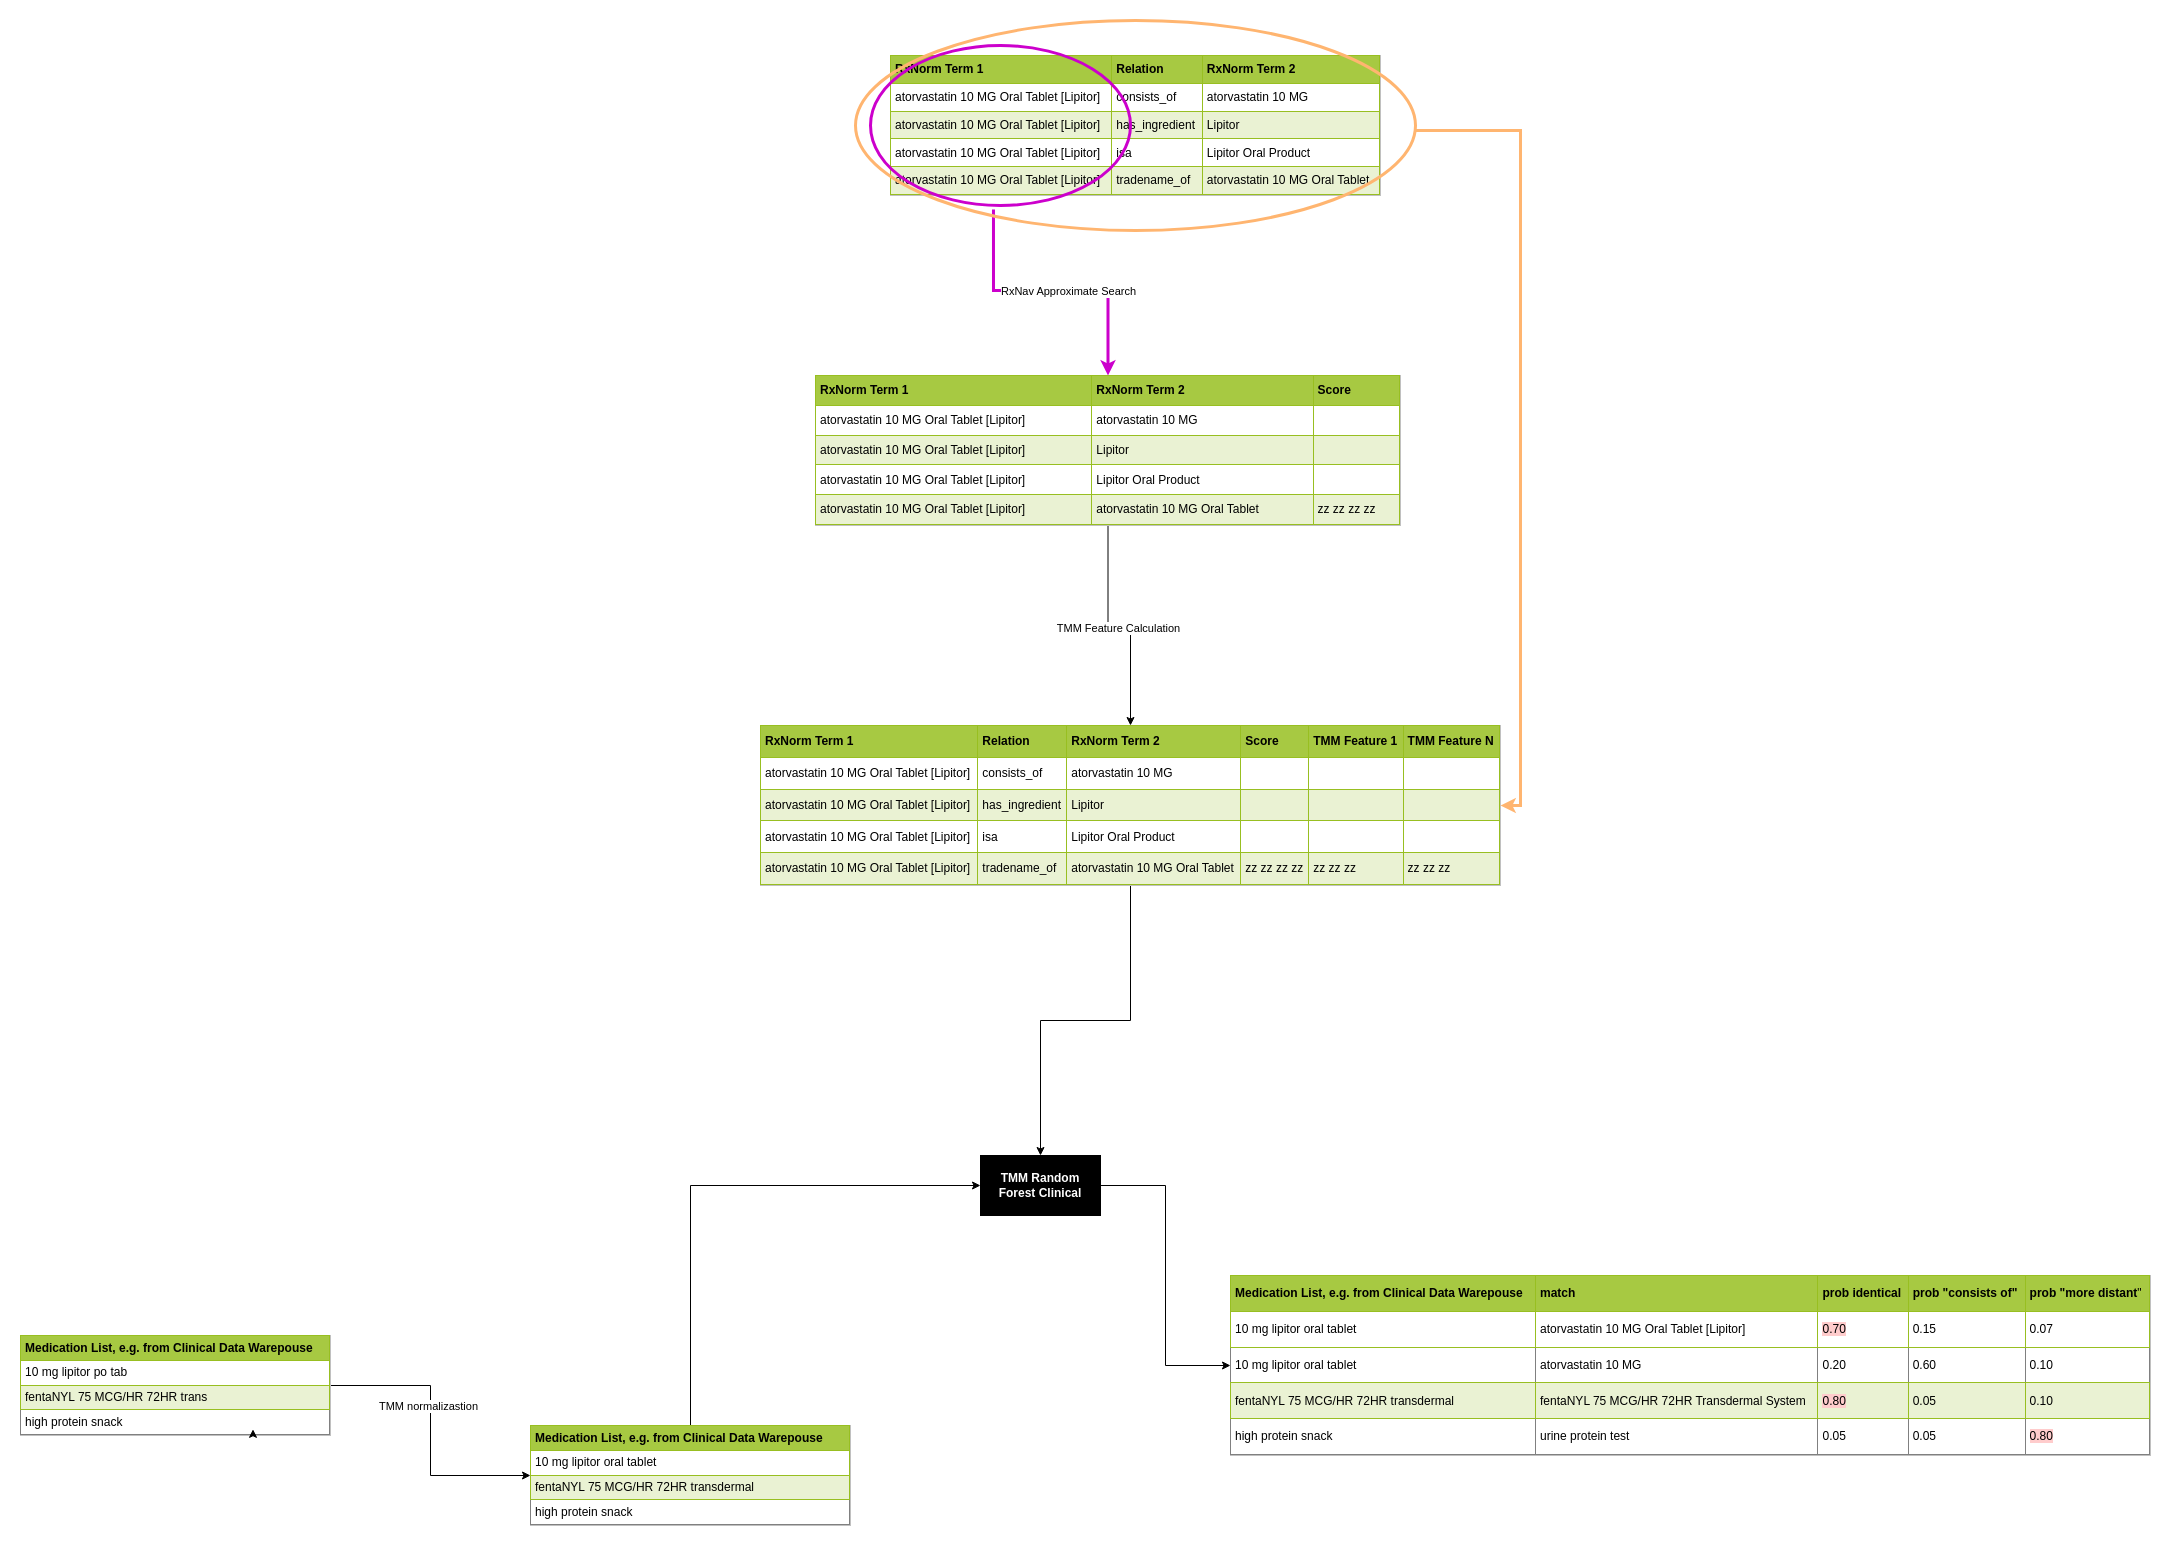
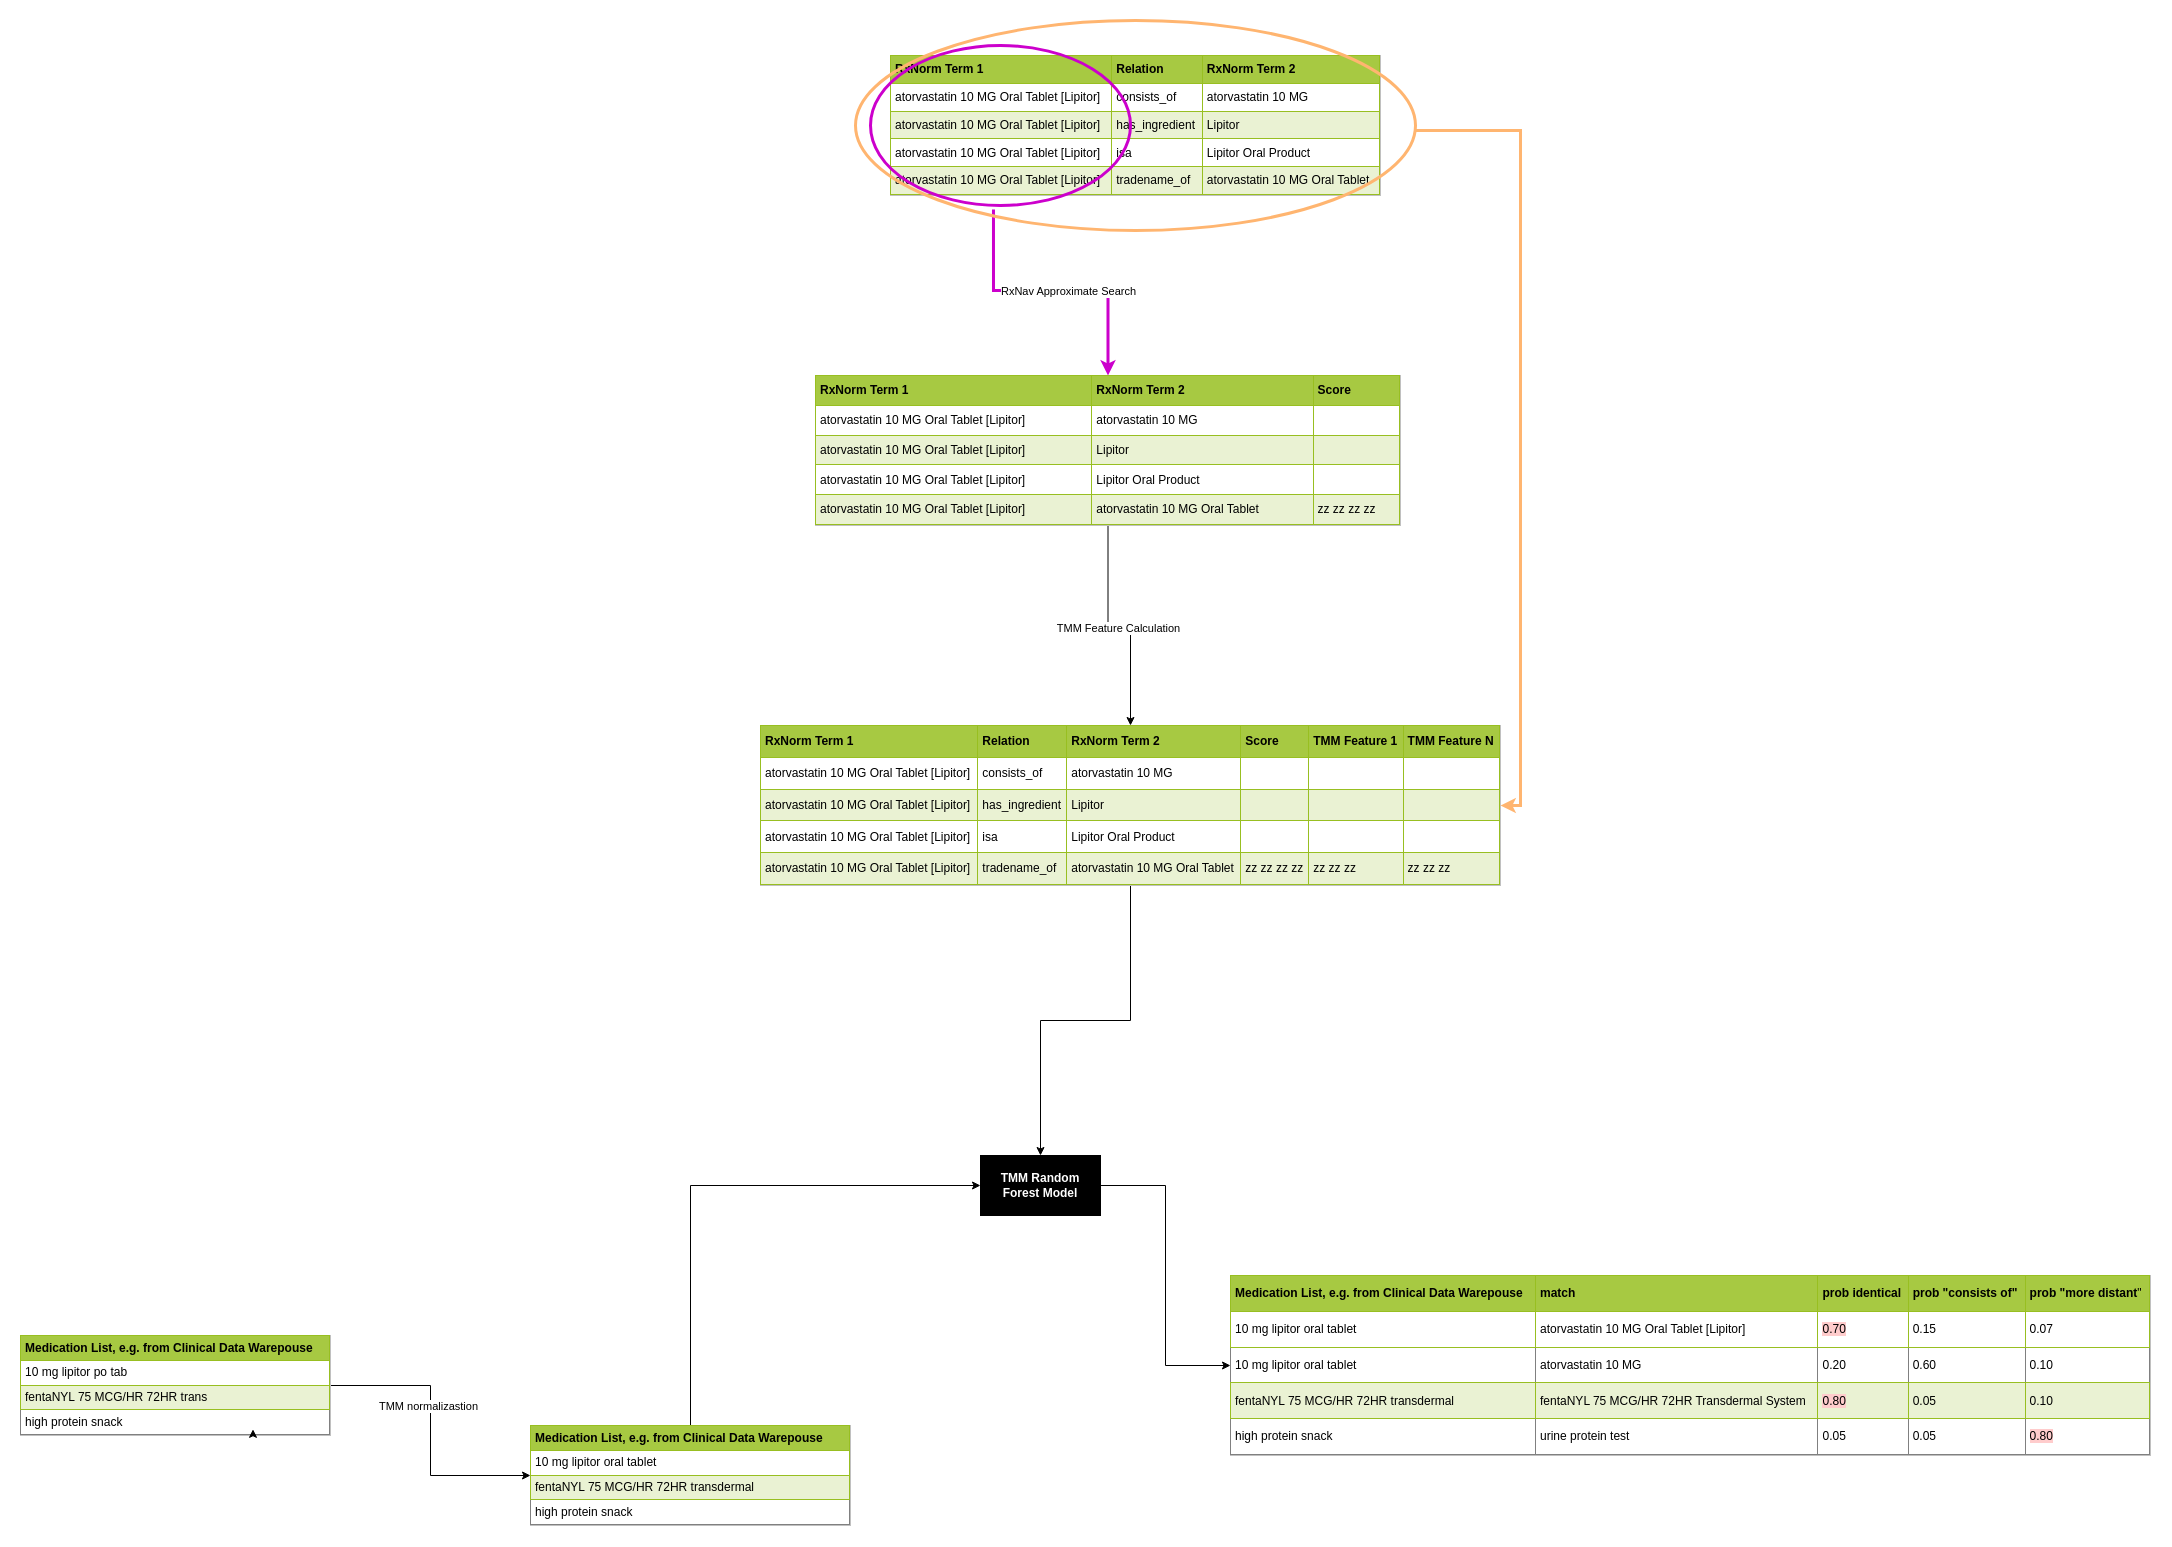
(1041, 1186) -> (1041, 1186)
